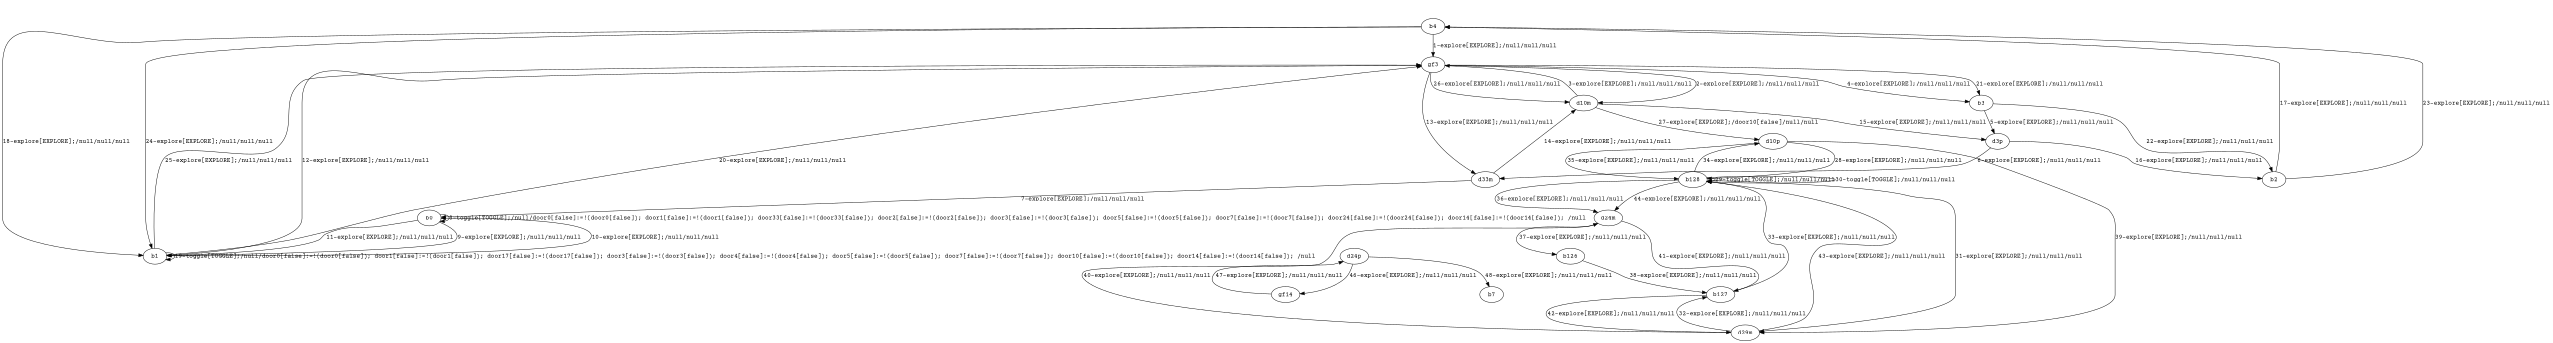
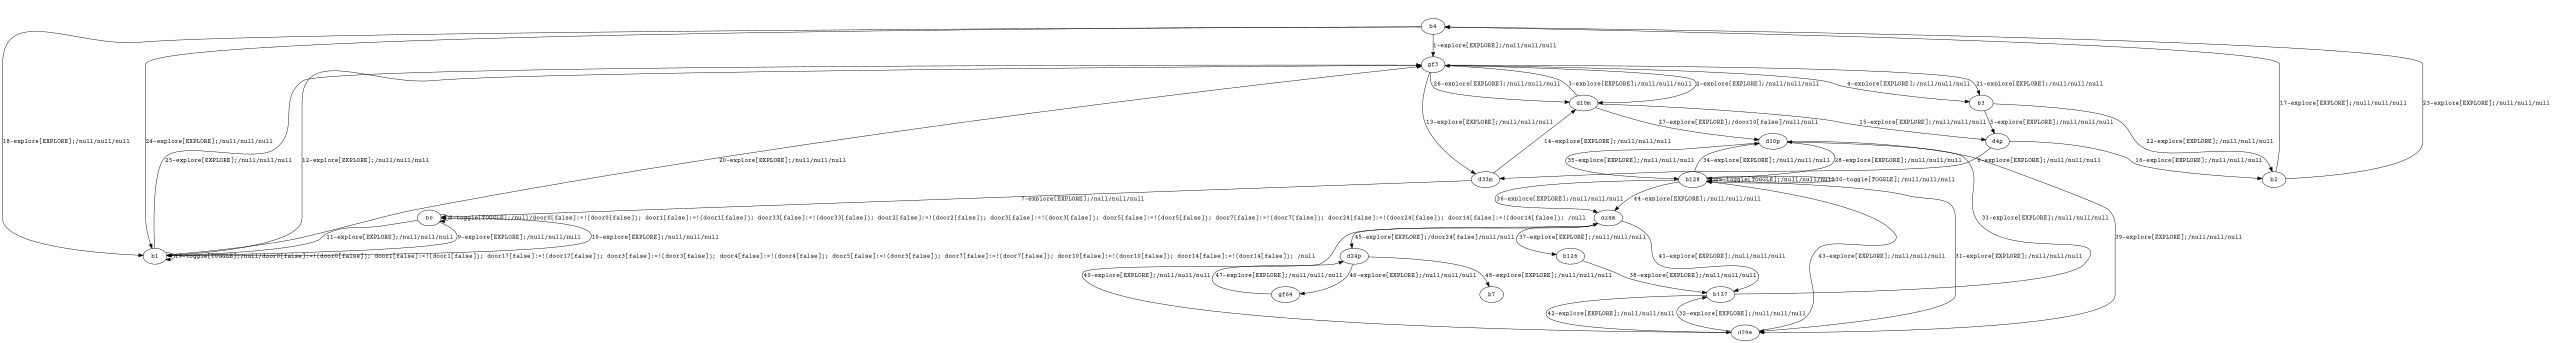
(1998, 141) -> (1998, 141)
none -> (1471, 227)
(1767, 240) -> (2091, 254)
(1286, 295) -> (1286, 295)
